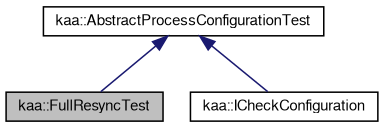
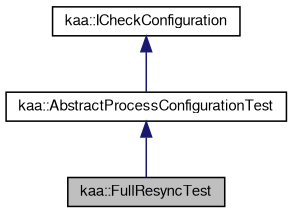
(240, 69) -> (146, 72)
